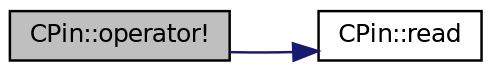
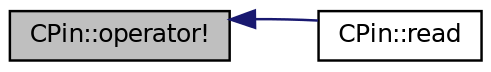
(262, 52) -> (287, 19)
